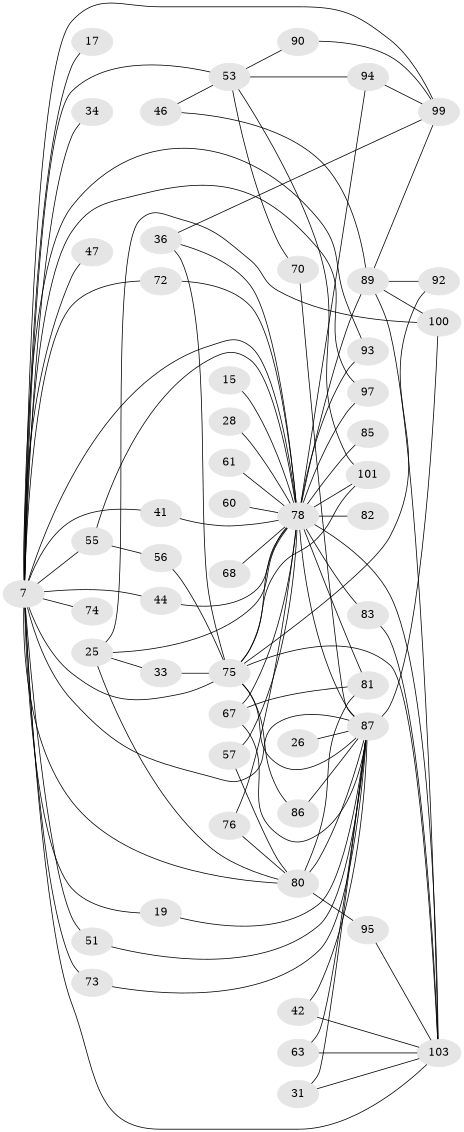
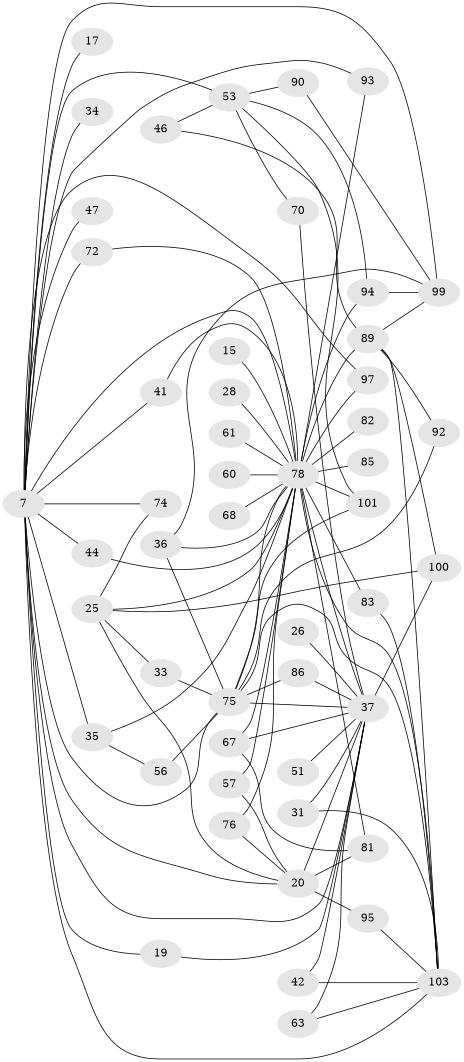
(92, 541) -> (92, 737)
none -> (123, 554)
(368, 727) -> (368, 708)
(42, 772) -> none
(298, 884) -> (298, 884)
(92, 983) -> none
